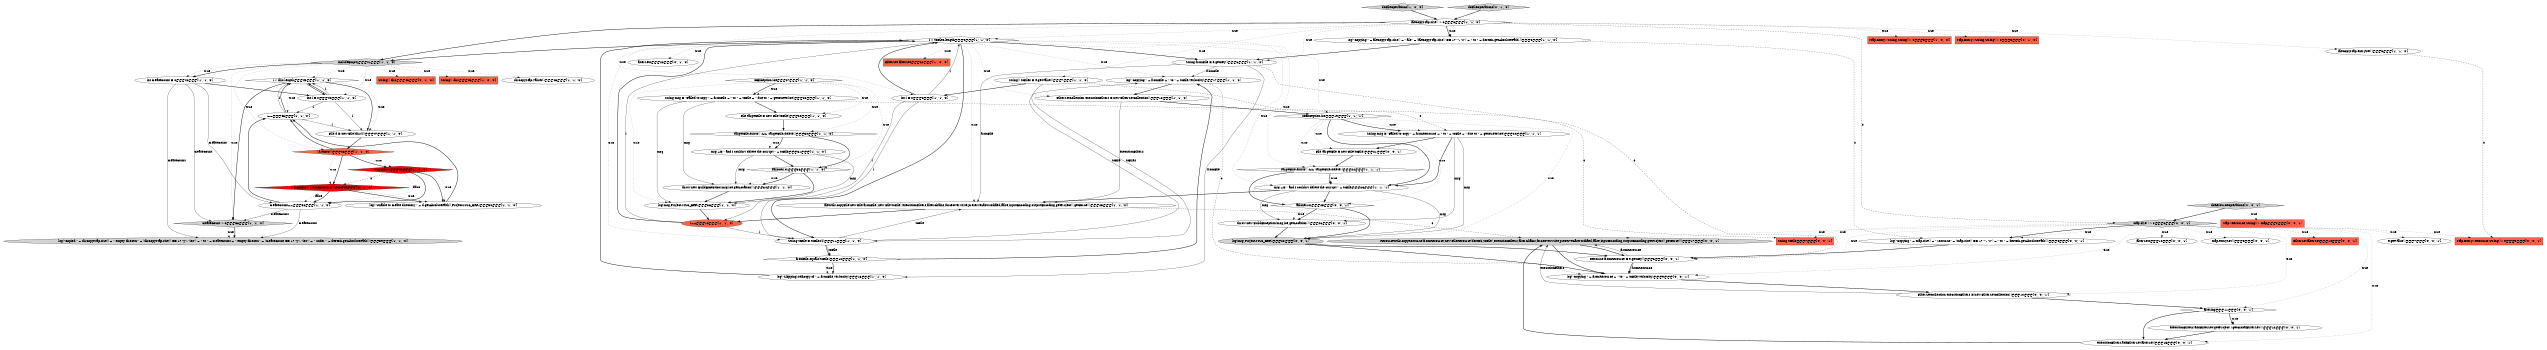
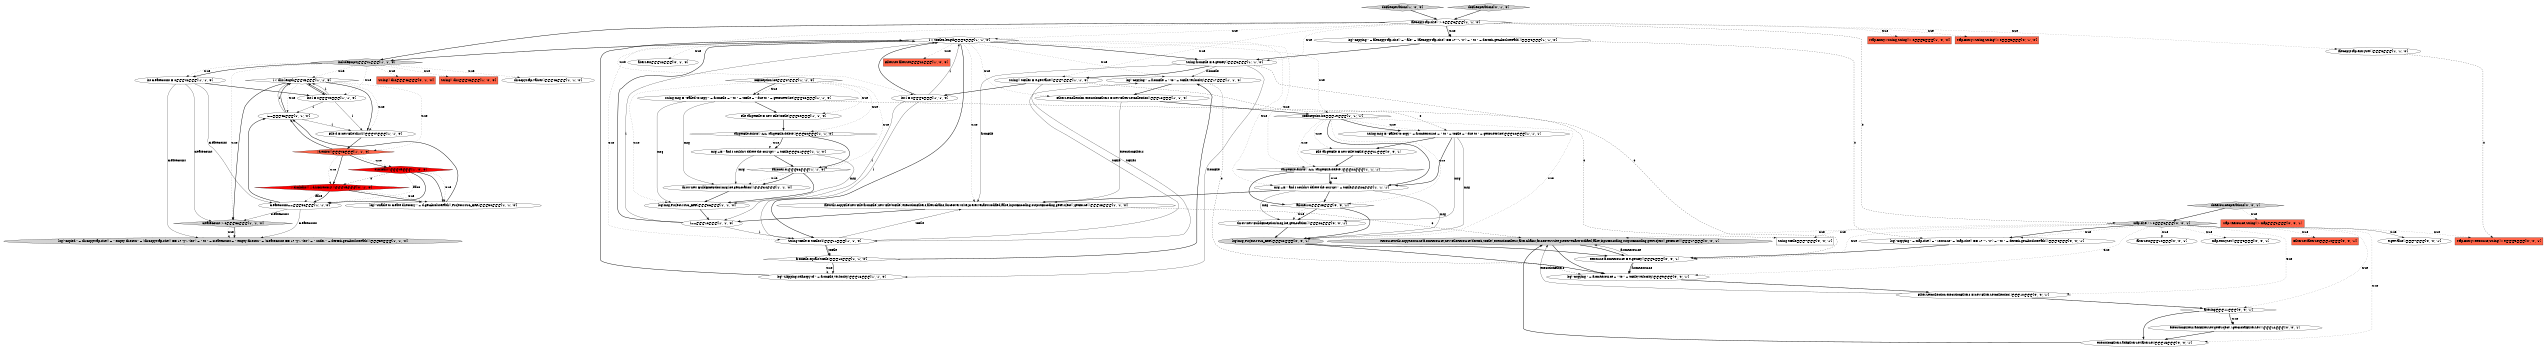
none -> (1146, 75)
(235, 90) -> (420, 96)
(712, 223) -> (712, 223)
(2295, 228) -> (2295, 228)
(1805, 241) -> (1805, 241)
